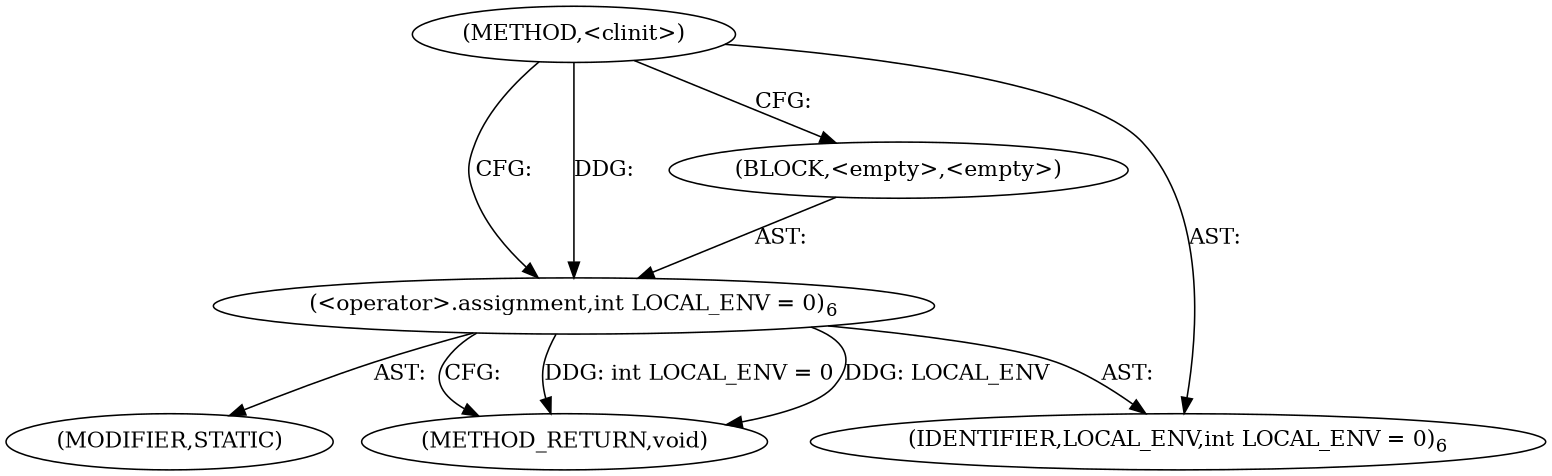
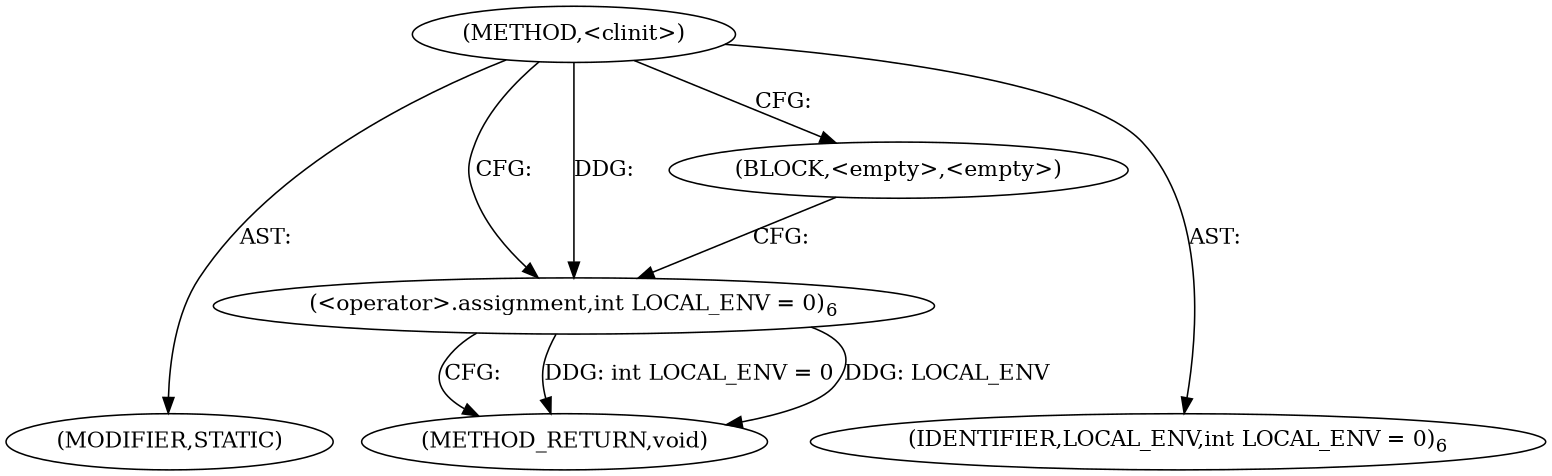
(785, 238) -> (785, 238)
(986, 346) -> none
(358, 368) -> (287, 185)
